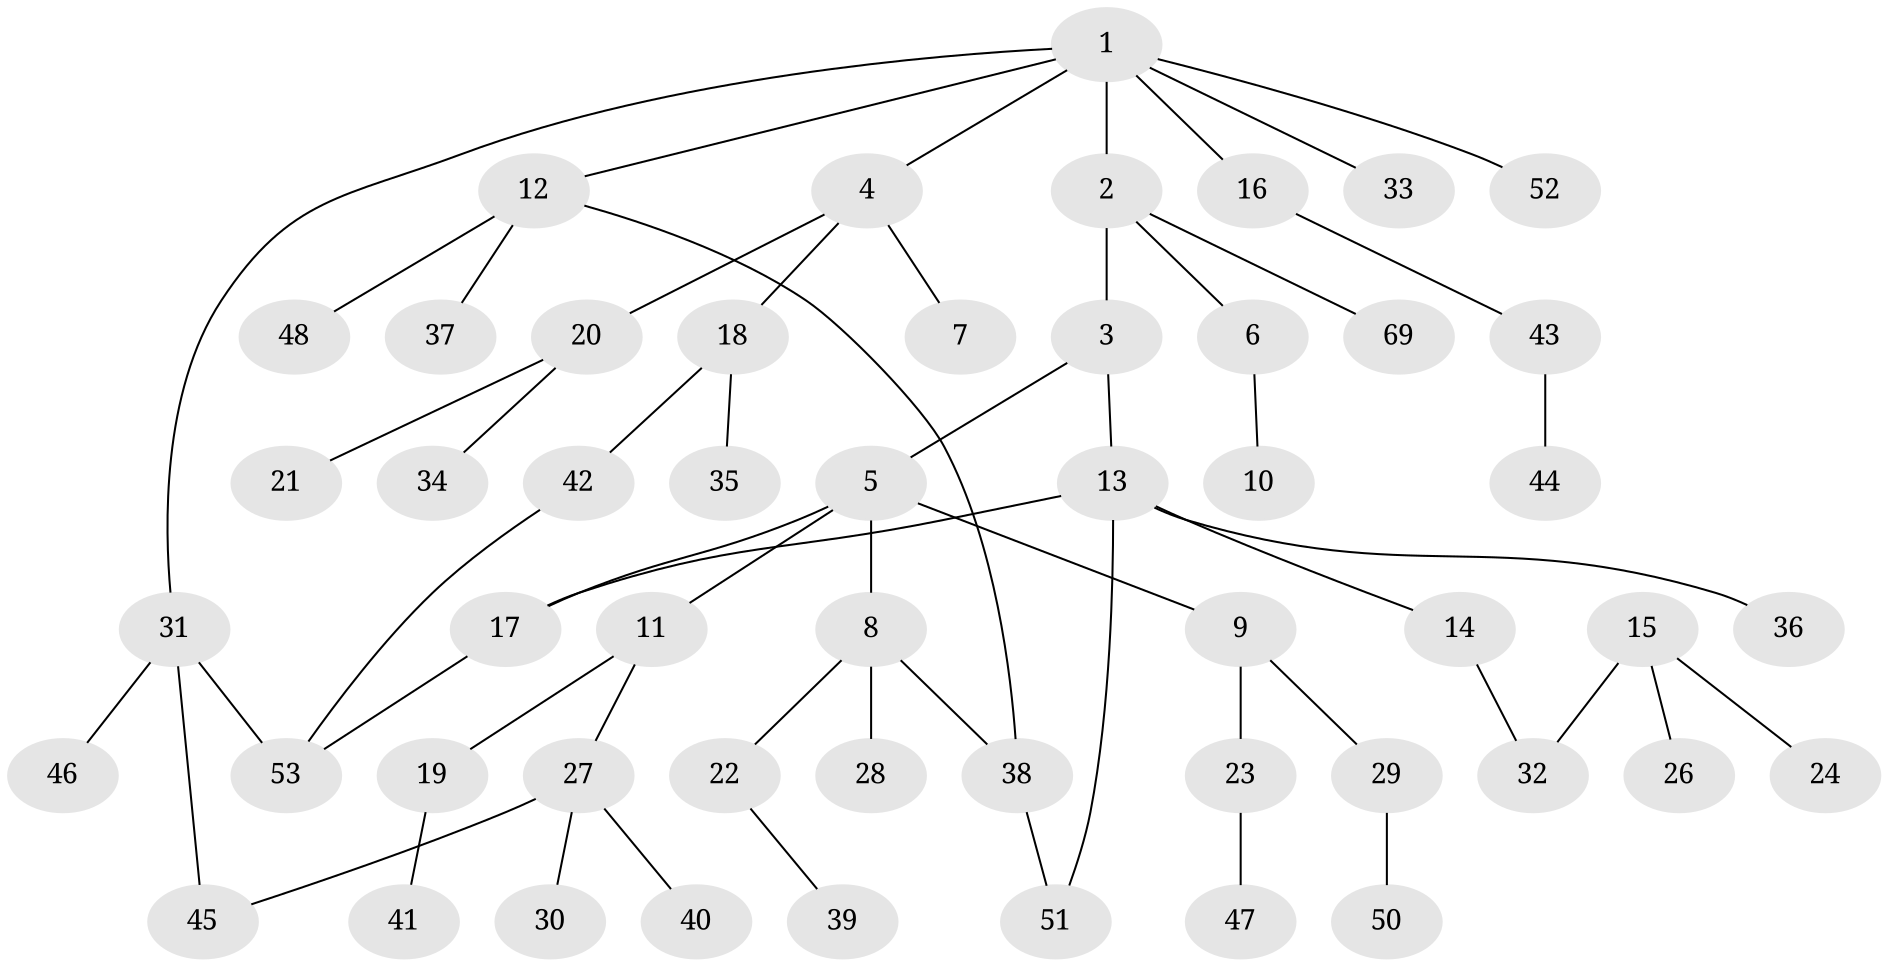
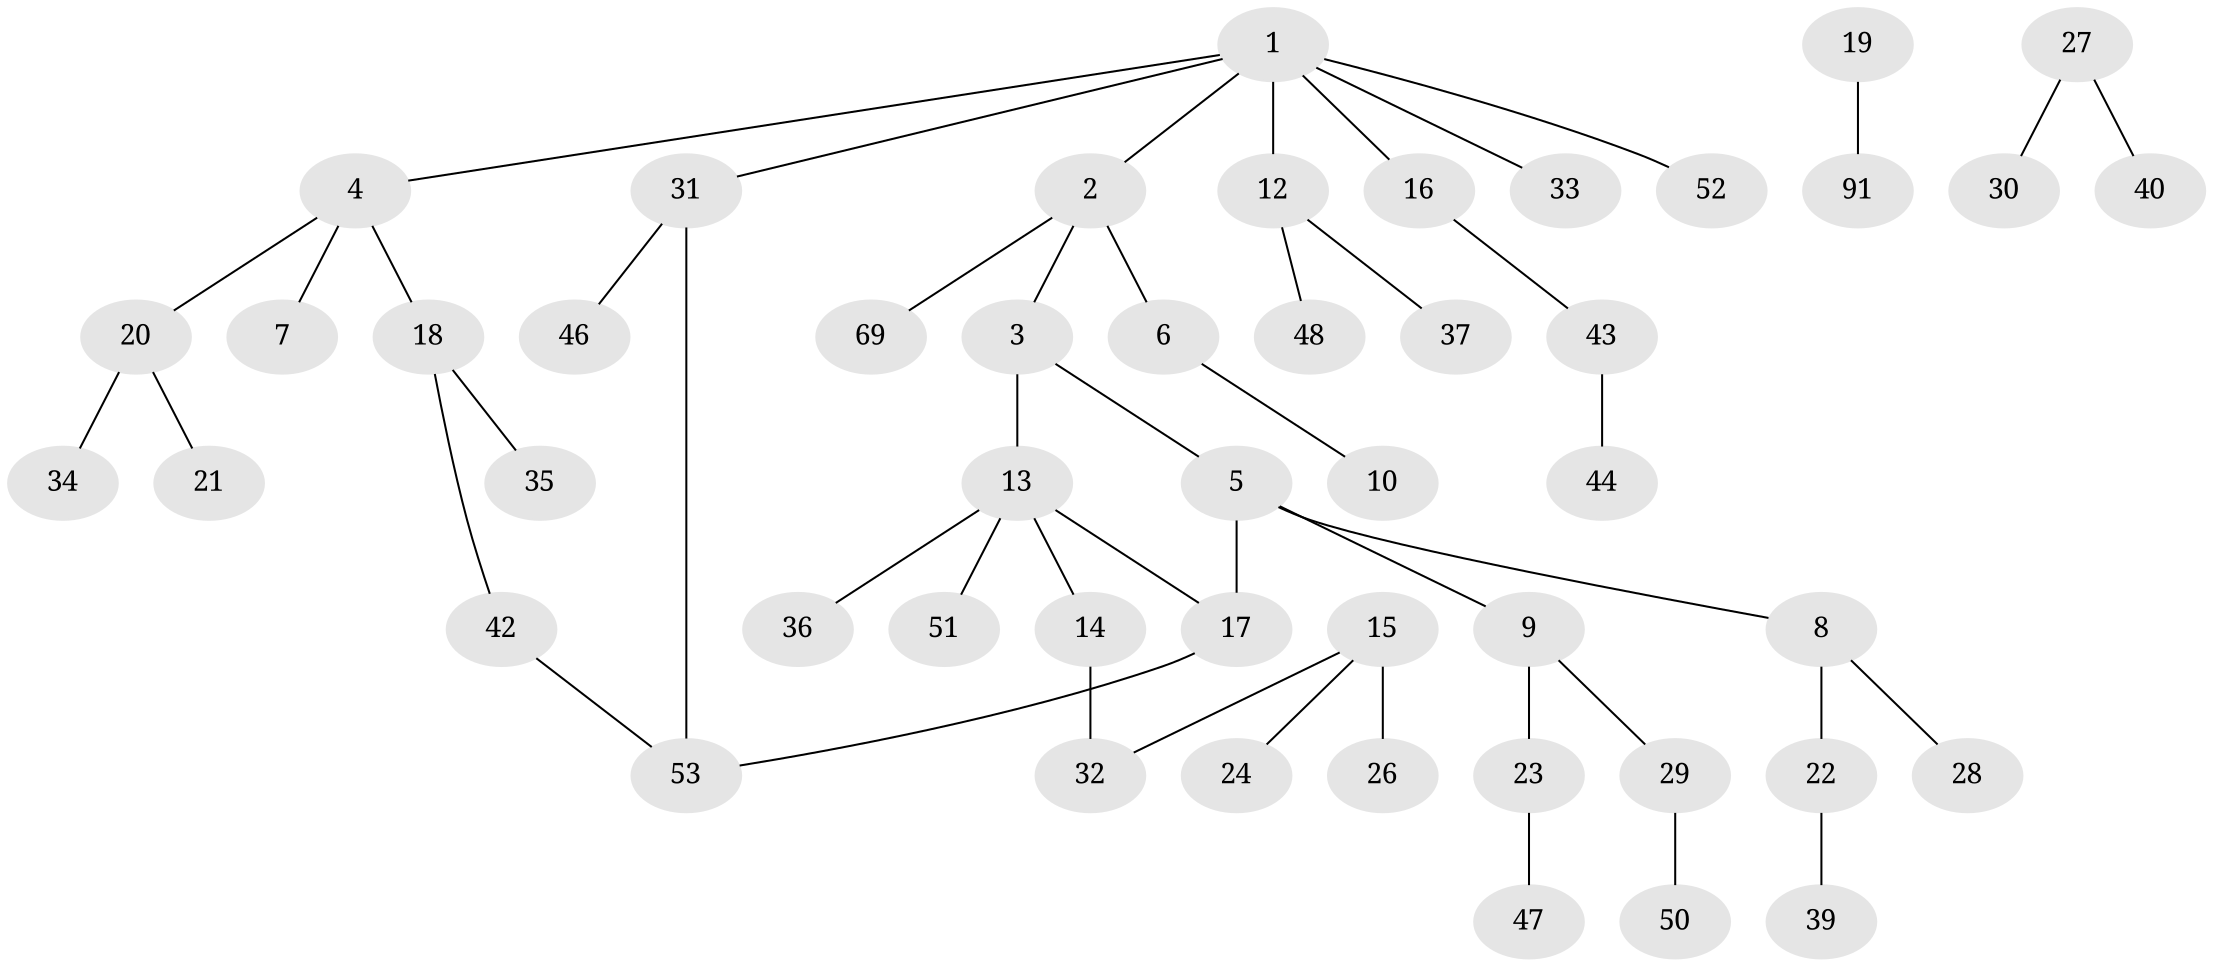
(652, 629) -> none
(1017, 776) -> none
(203, 922) -> none
(404, 922) -> (1858, 191)
